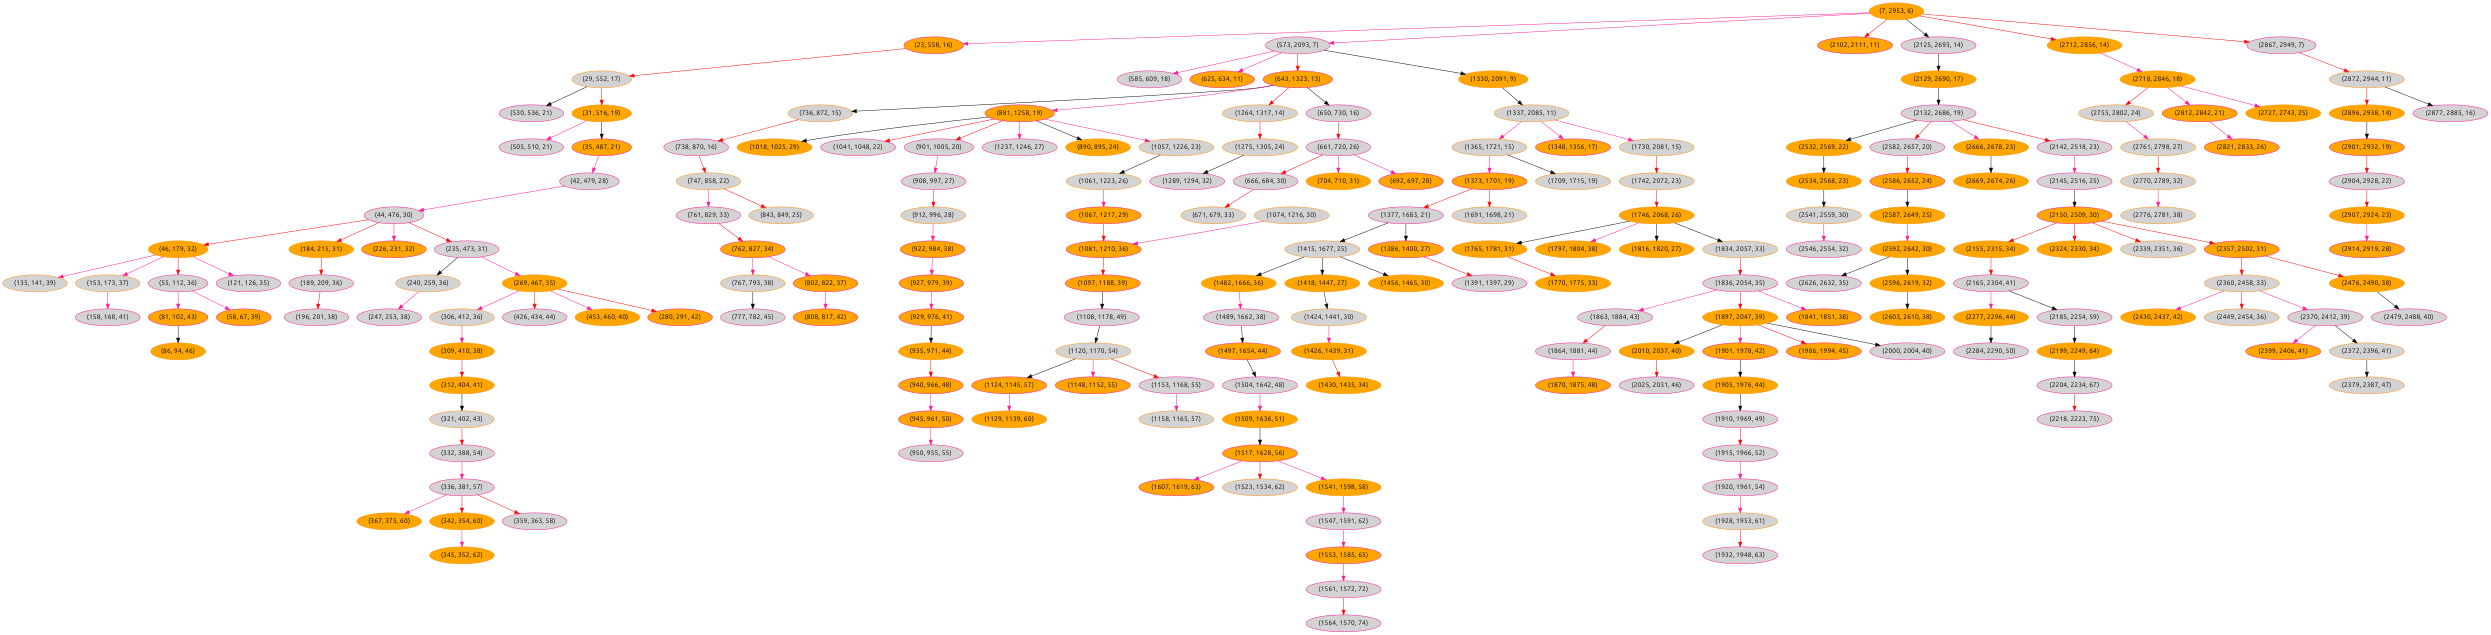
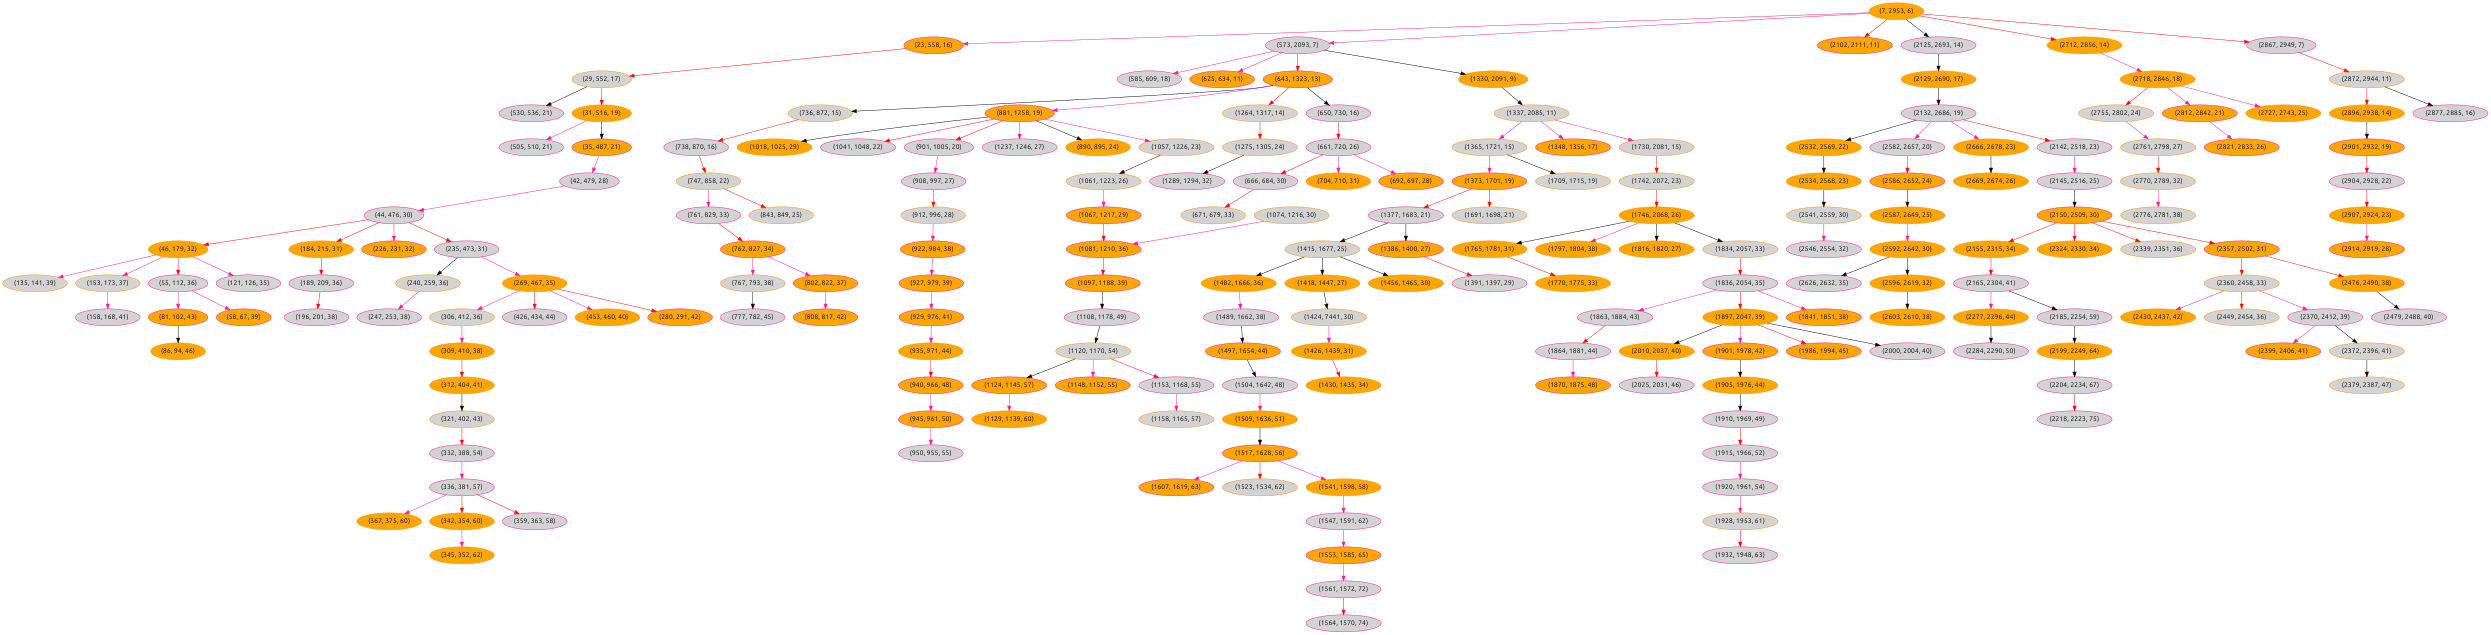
(1925, 129) -> (1925, 129)
(1329, 317) -> (1329, 317)
(931, 332) -> (931, 332)
